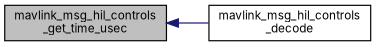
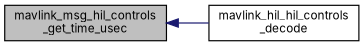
(290, 23) -> (284, 23)
